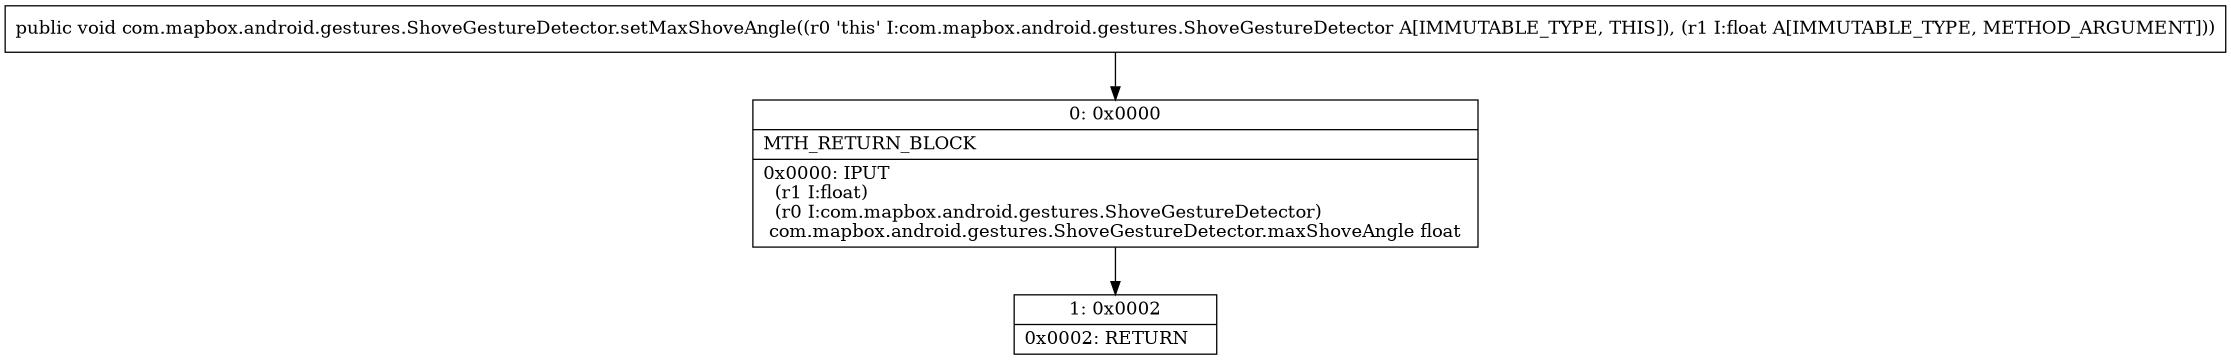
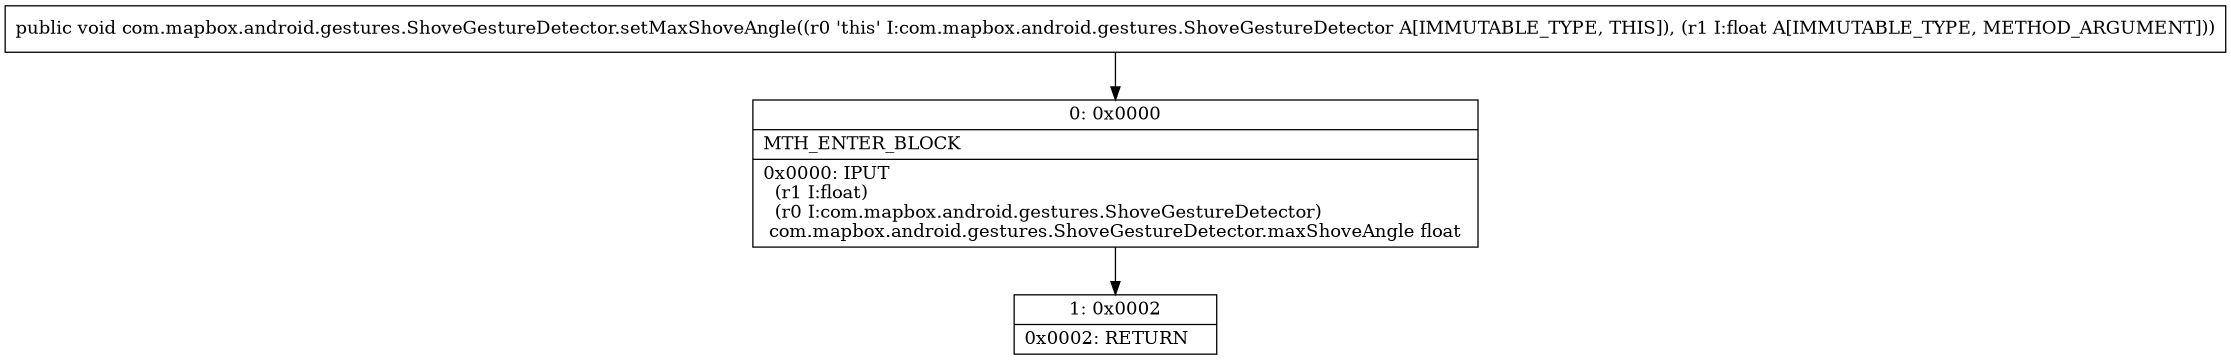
(870, 144) -> (863, 144)
